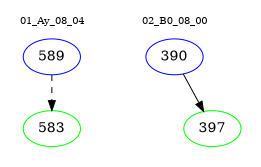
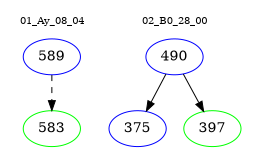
(175, 21) -> (175, 21)
(175, 57) -> (175, 57)
none -> (138, 129)
